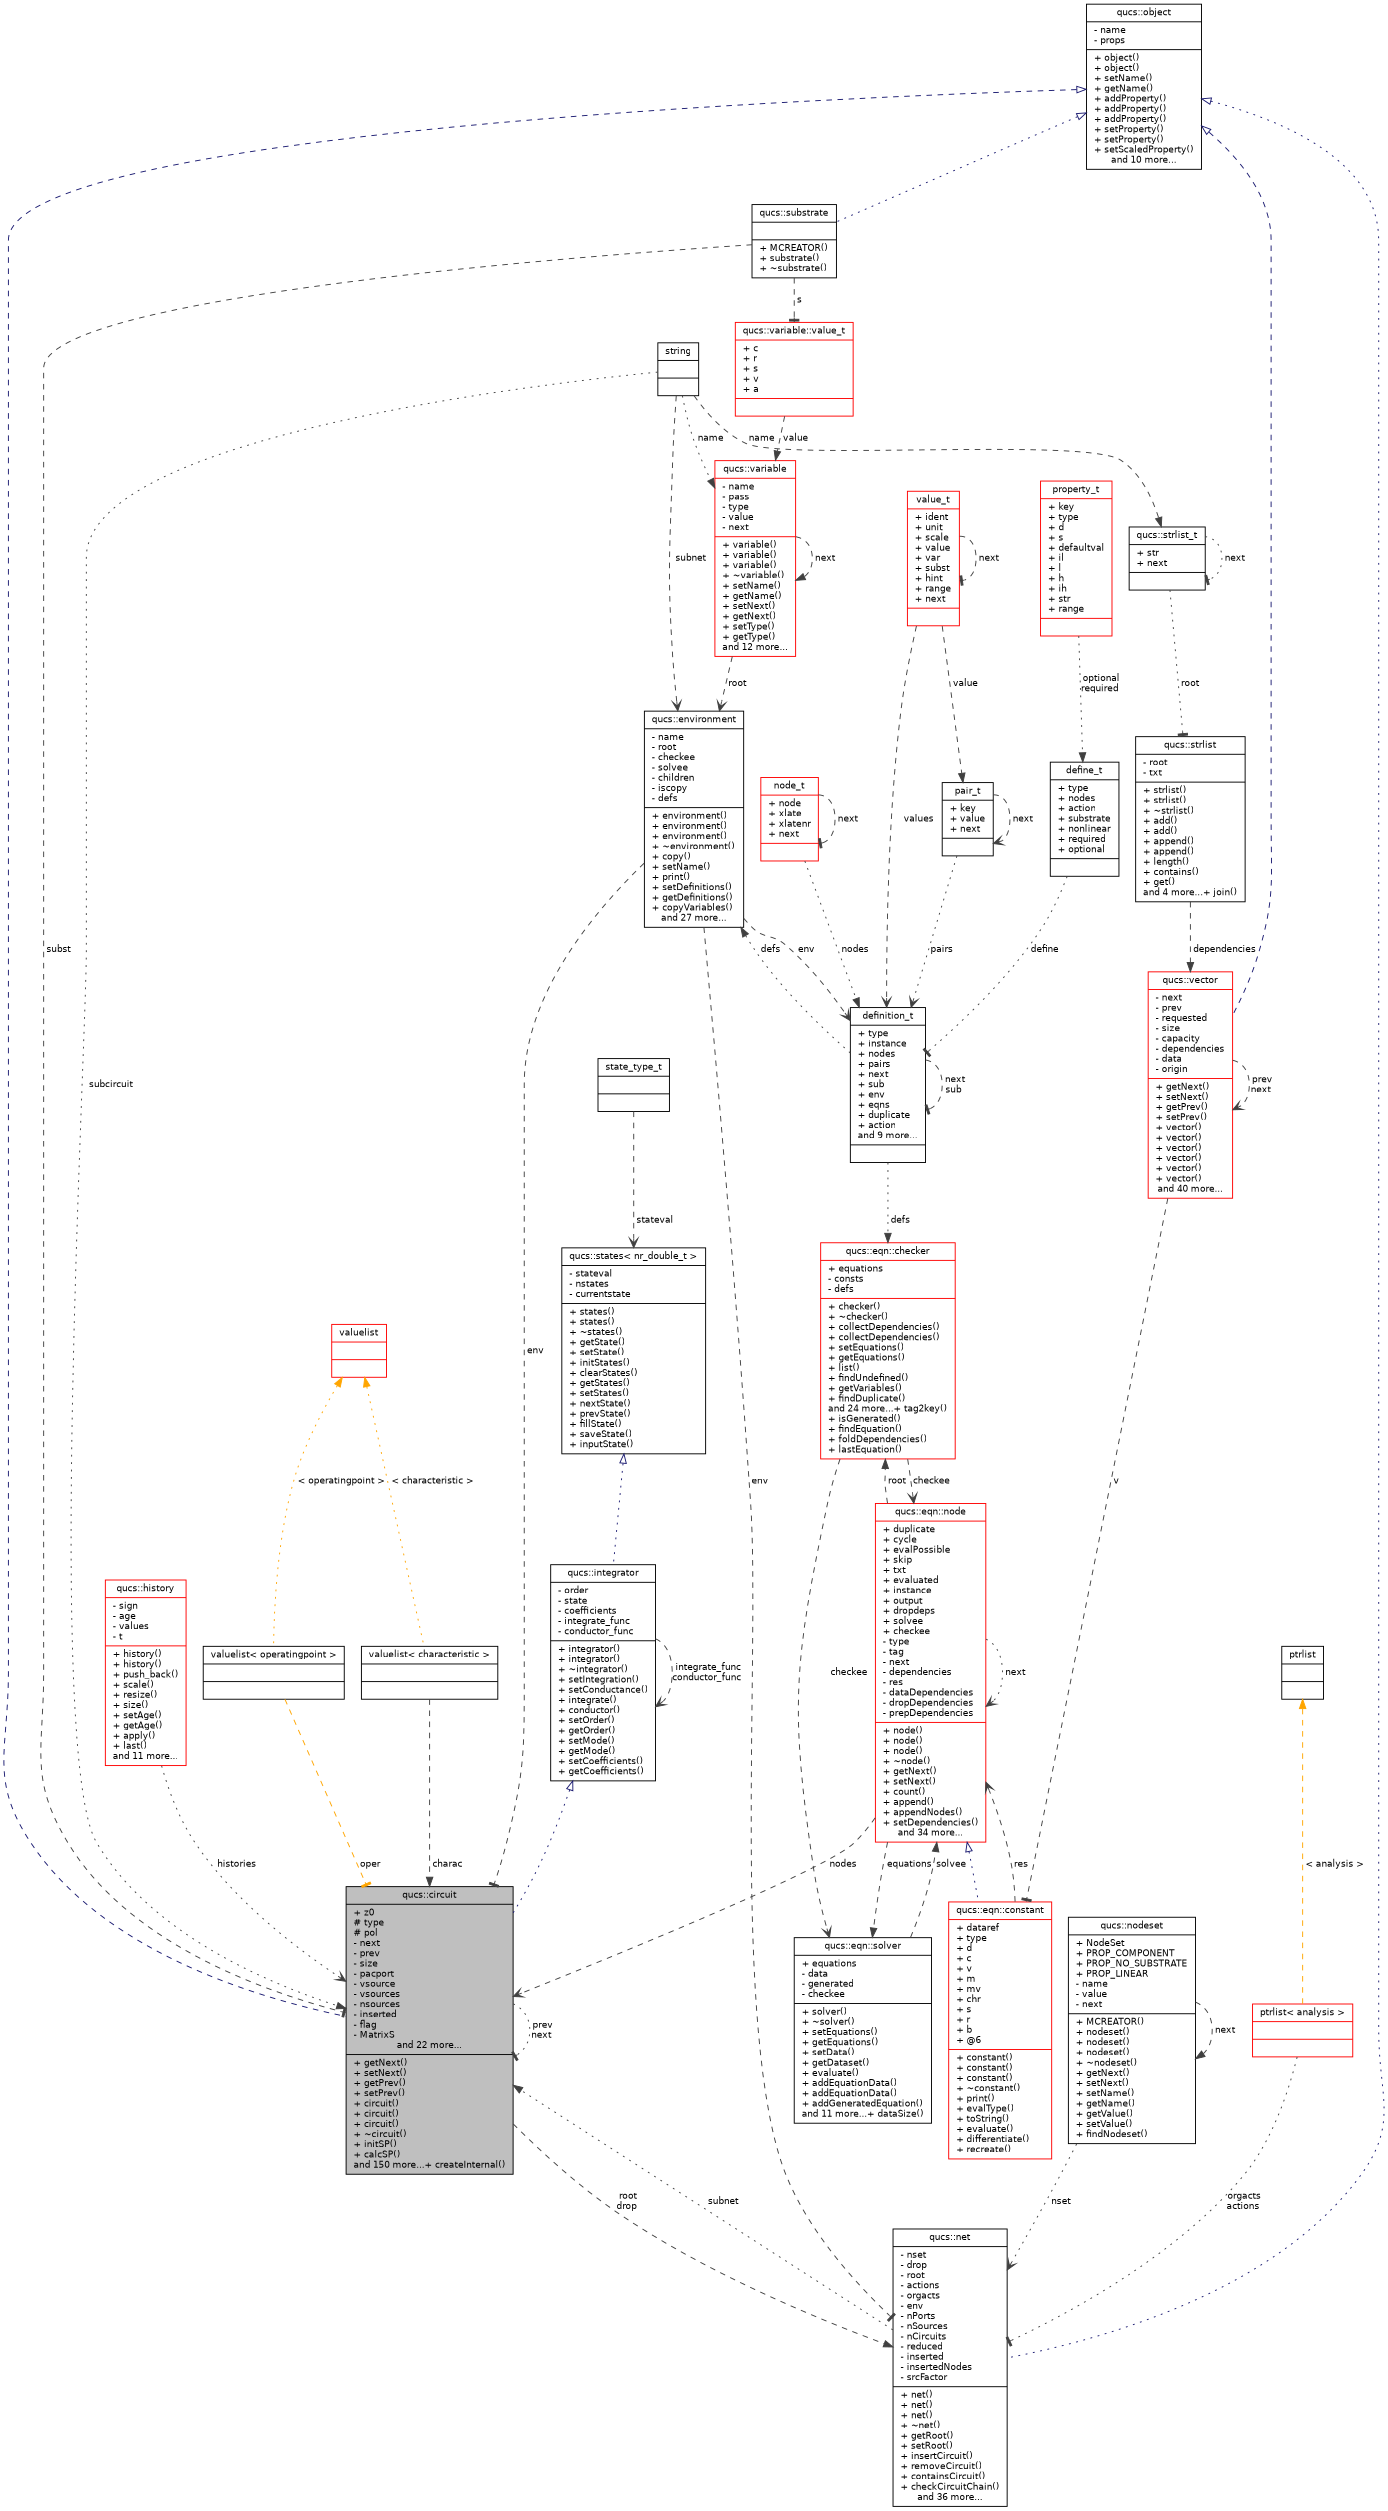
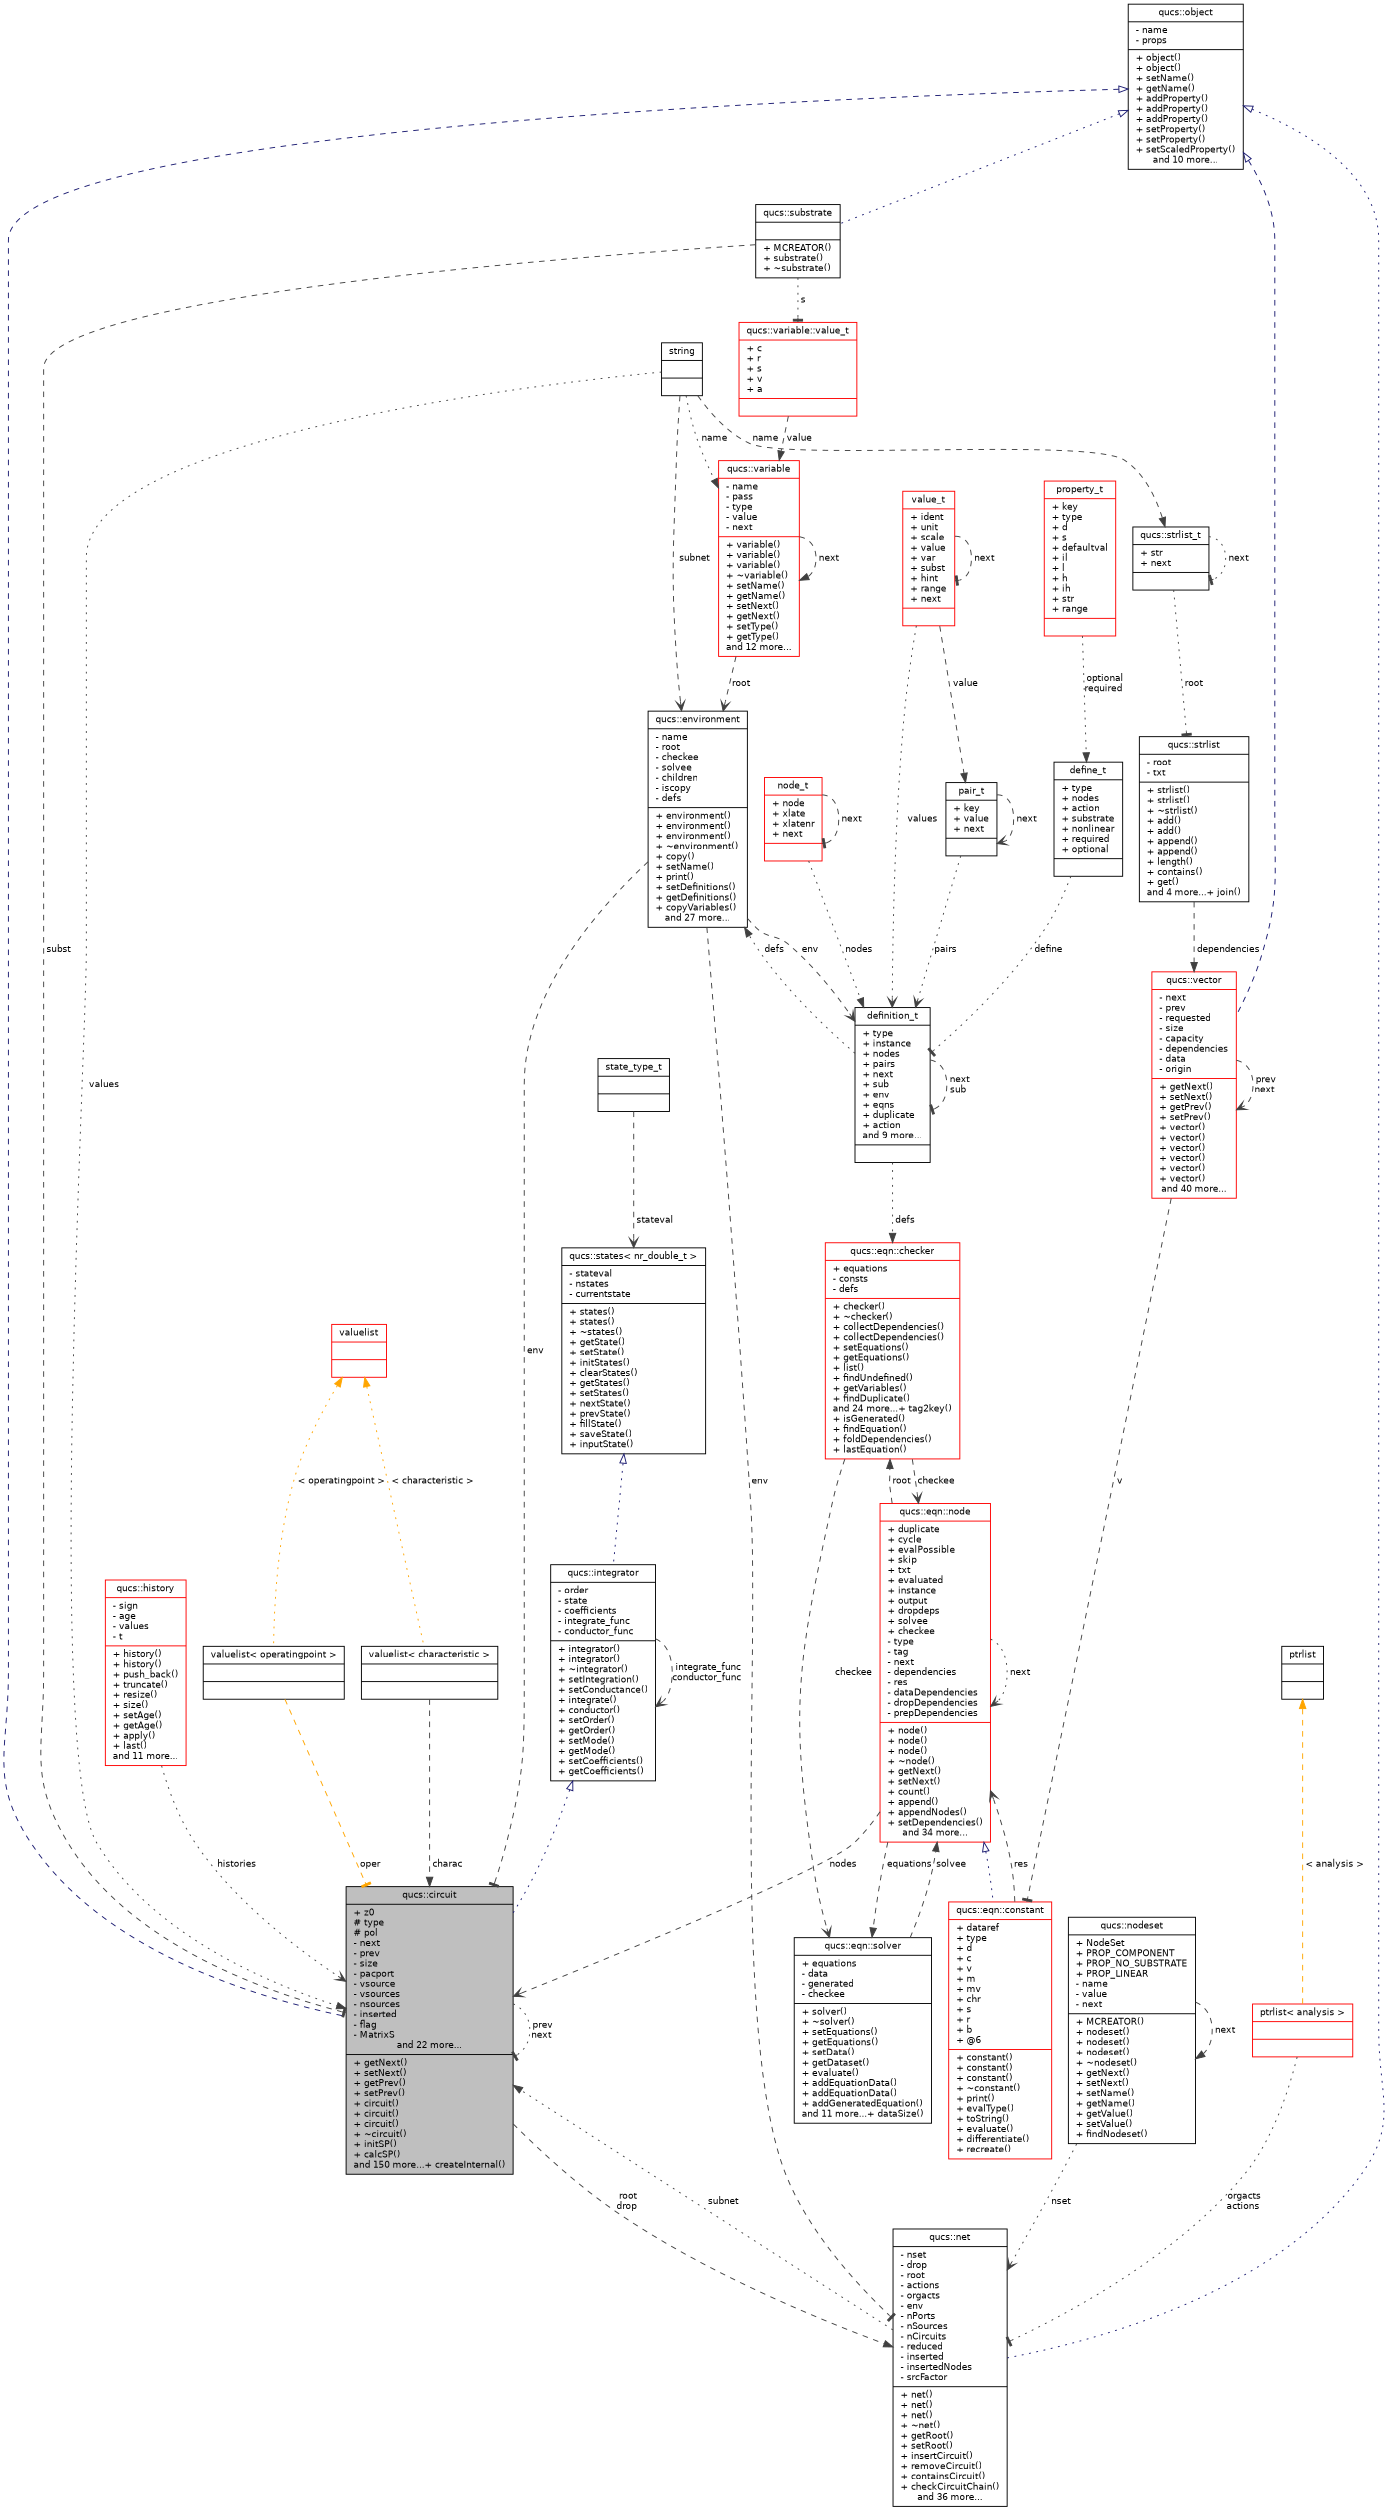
(794, 298) -> (798, 298)
(892, 811) -> (897, 811)
(110, 1085) -> (103, 1085)
(134, 1685) -> (141, 1685)
